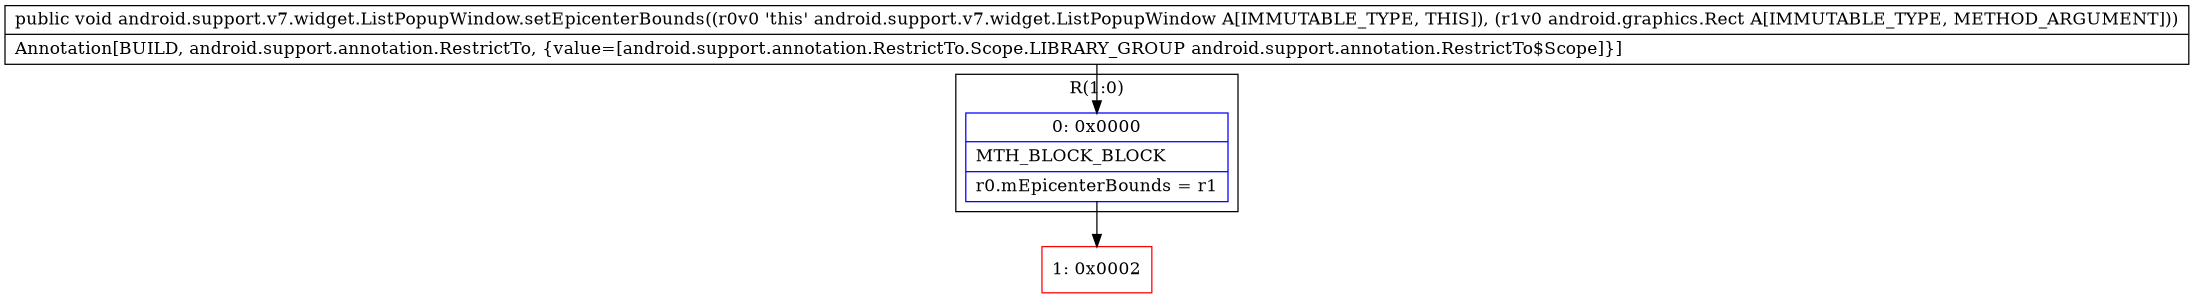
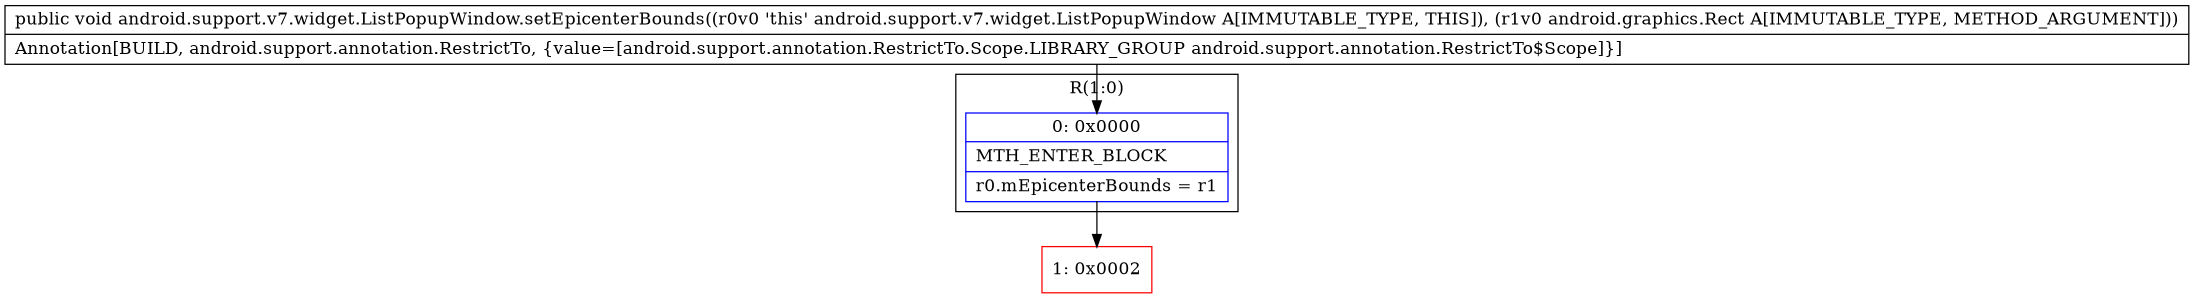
(1071, 156) -> (1072, 156)
